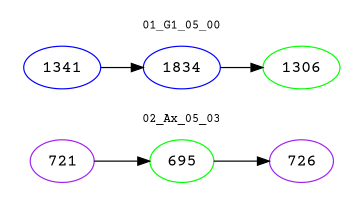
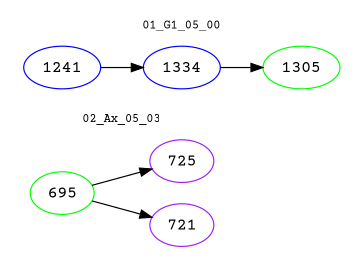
(62, 68) -> (62, 68)
(182, 68) -> (182, 68)
(301, 68) -> (301, 68)
(116, 161) -> (116, 208)
(301, 161) -> (182, 161)
